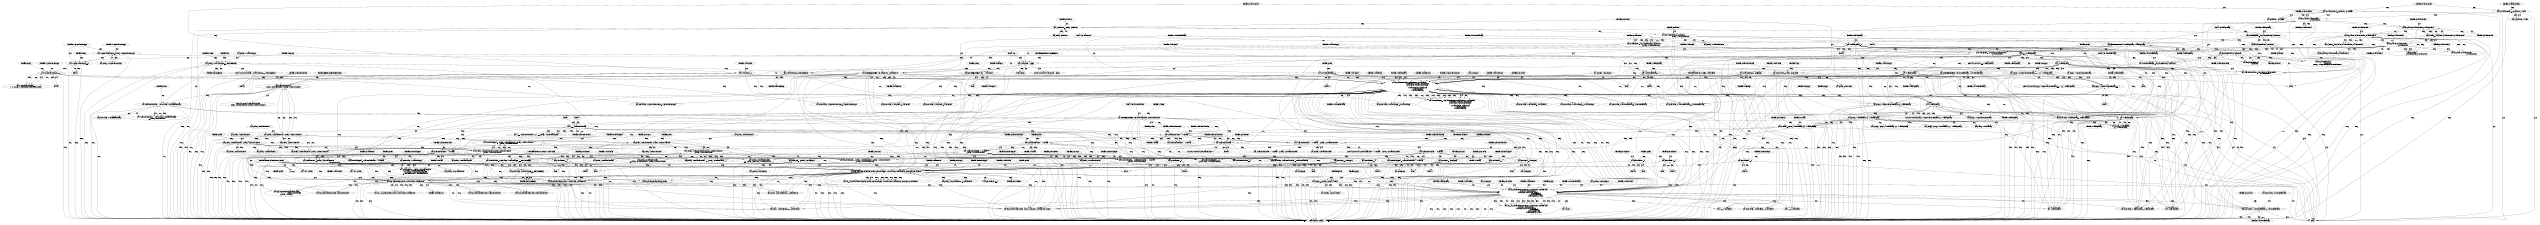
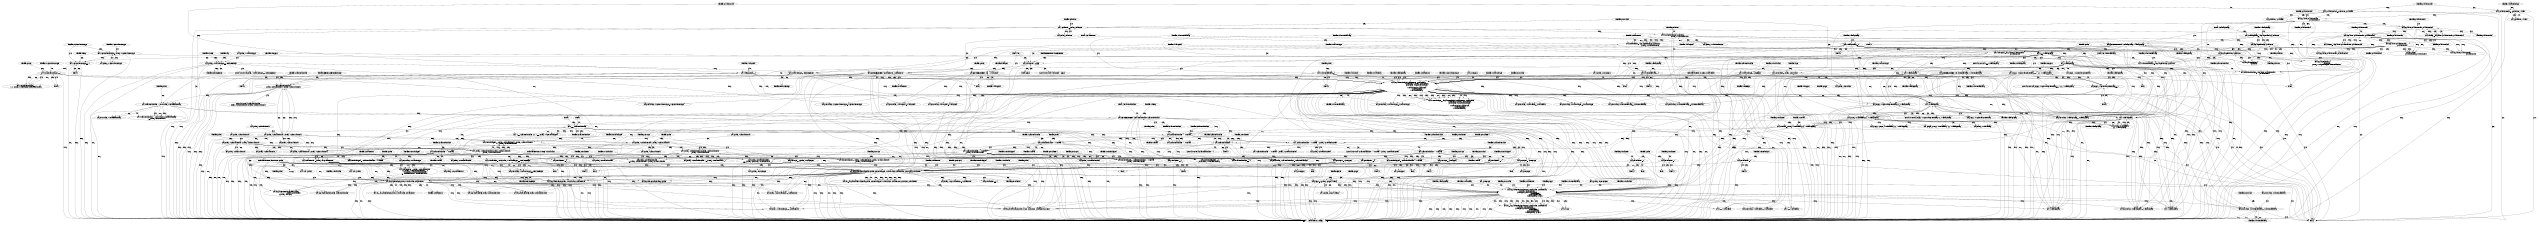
(1981, 63) -> (1986, 63)
(745, 73) -> (748, 73)
